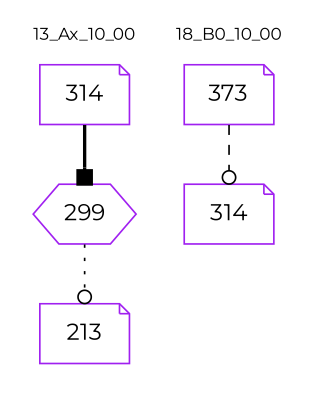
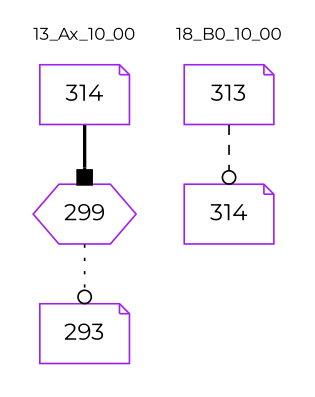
(229, 95) -> (229, 95)
(85, 334) -> (85, 334)
